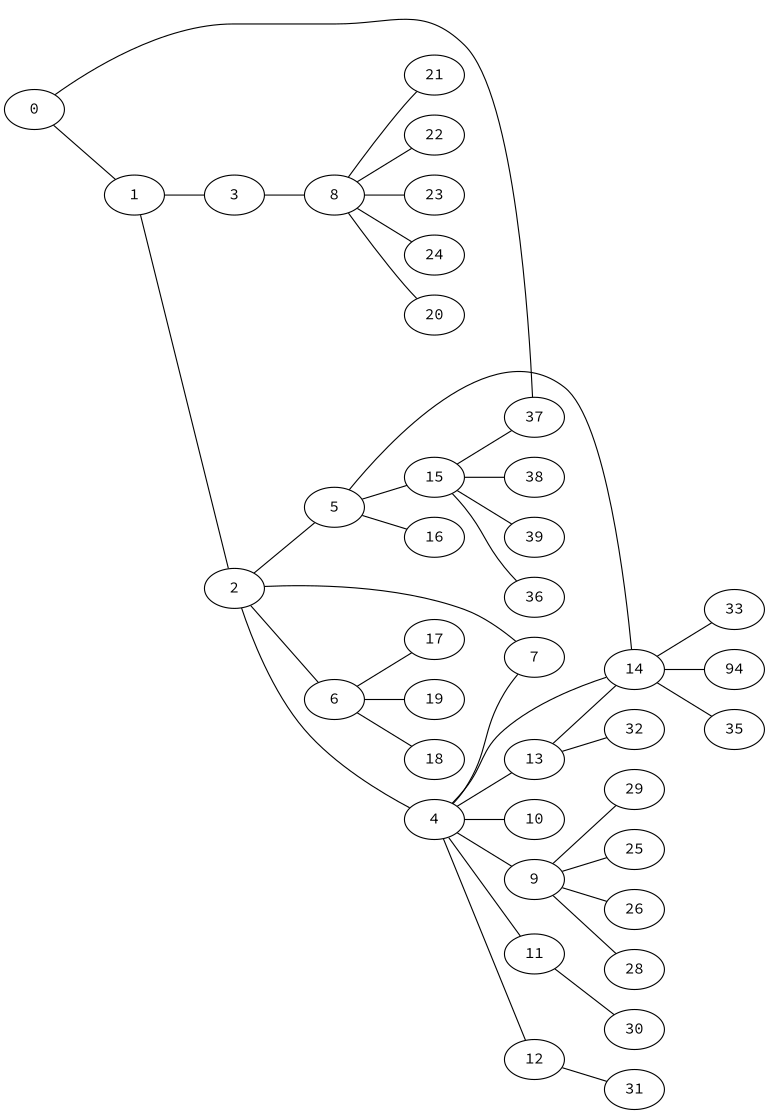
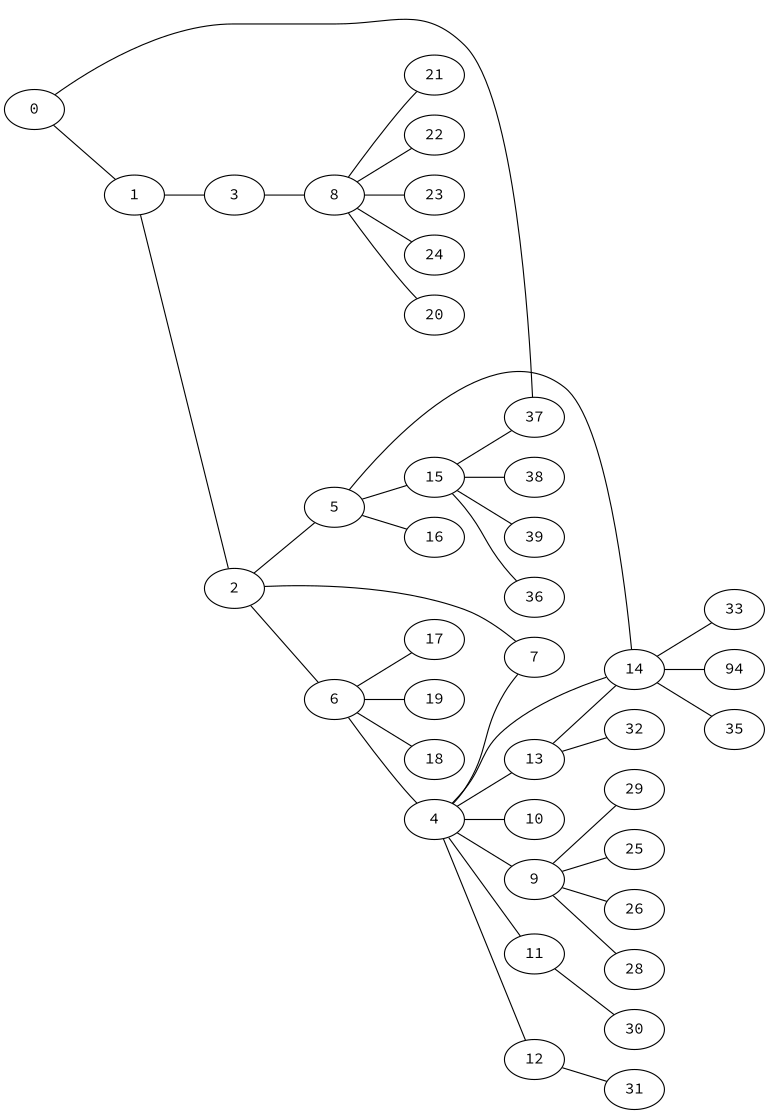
(303, 727) -> (381, 761)
